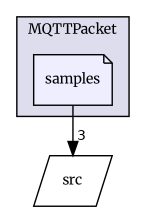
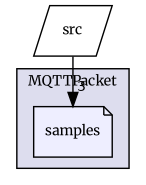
(73, 125) -> (73, 77)
